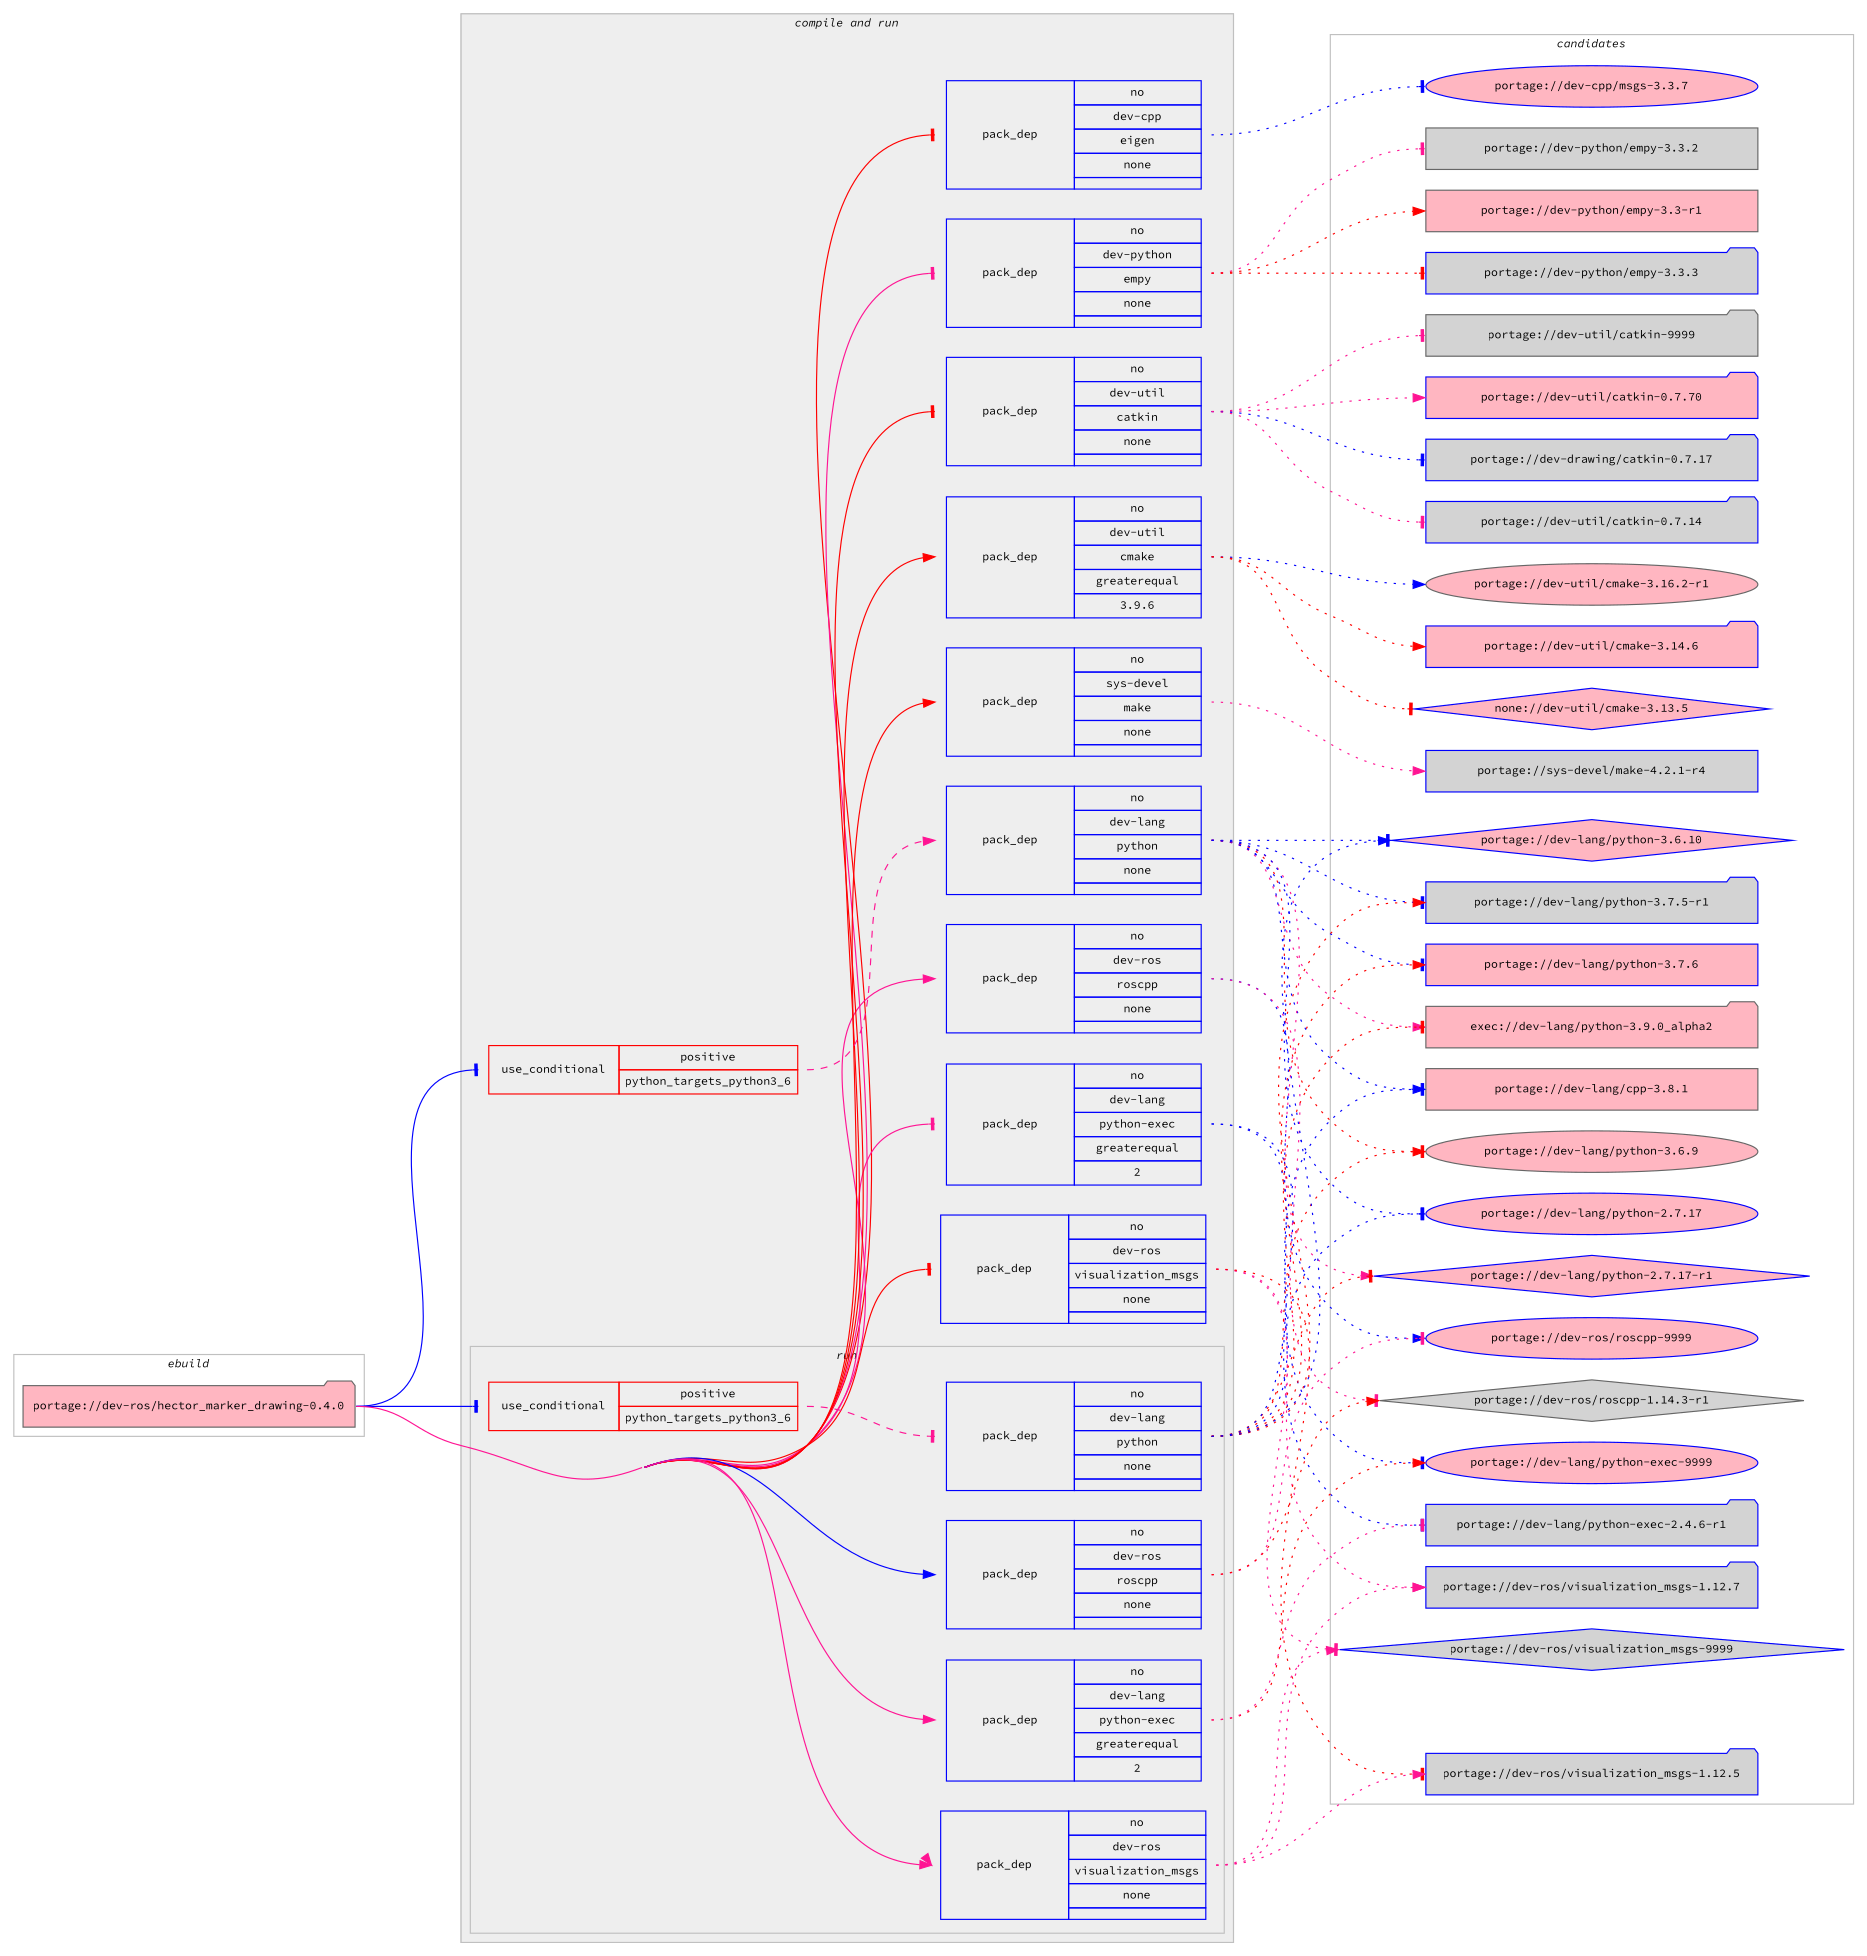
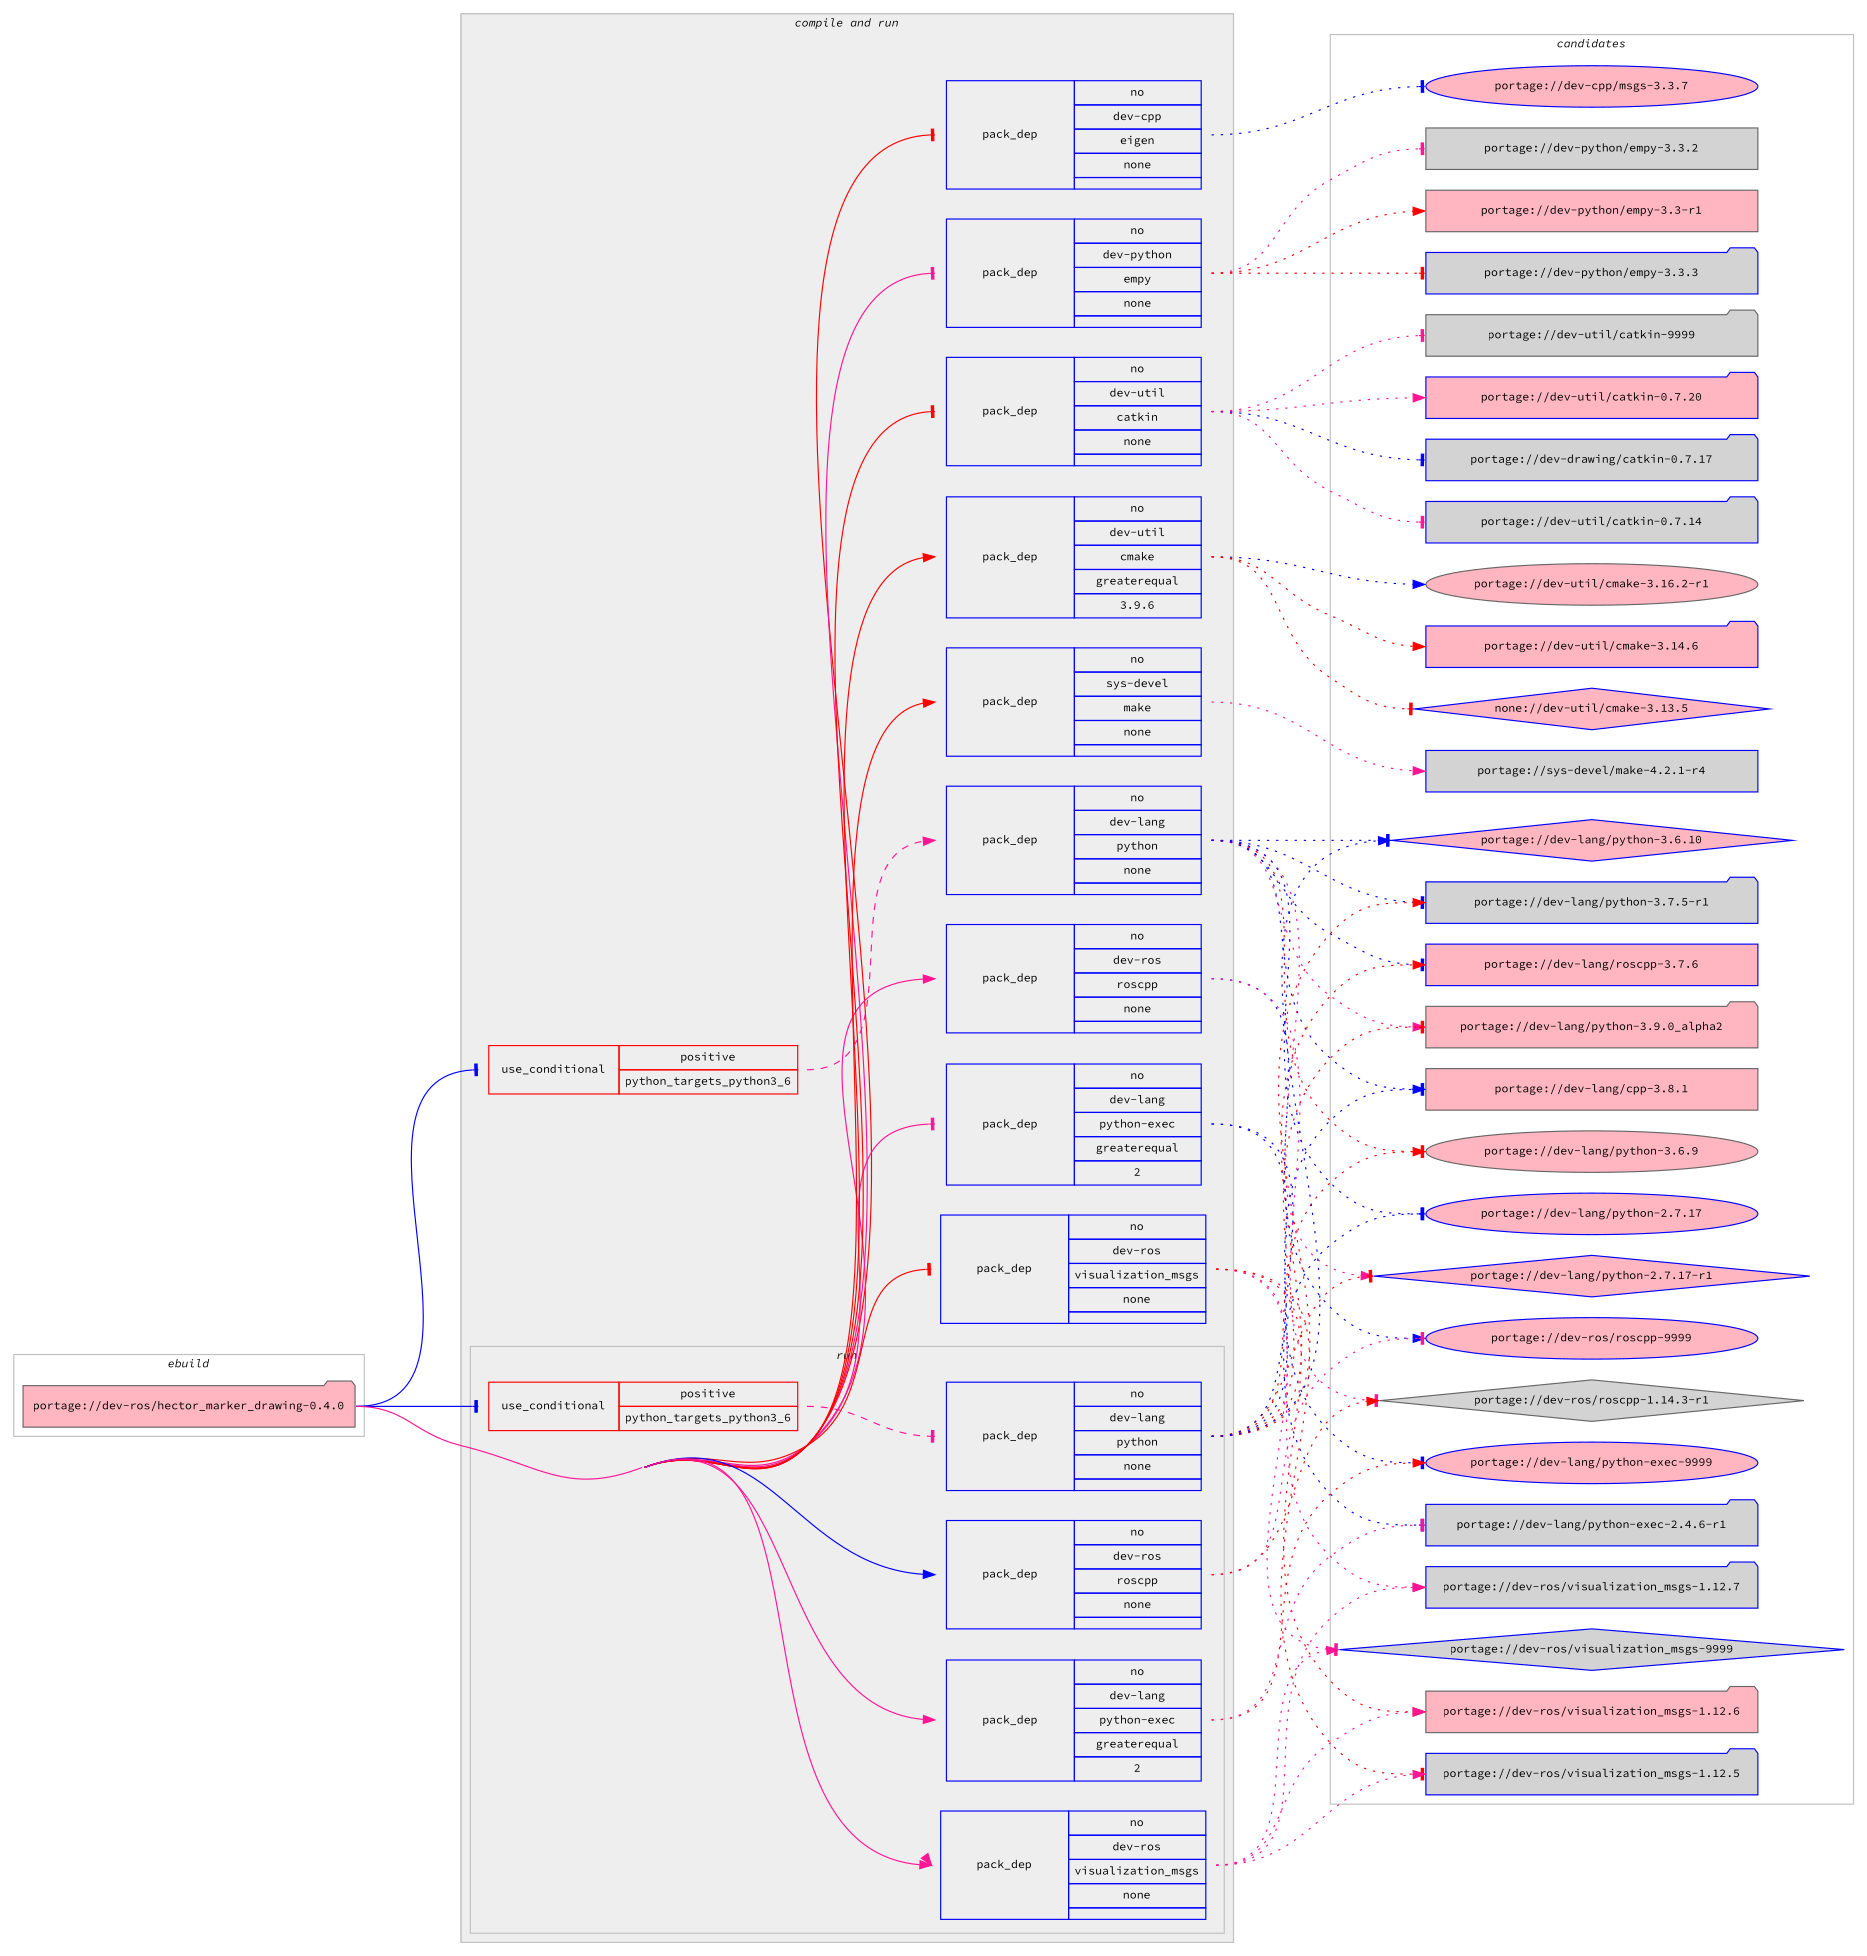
(1592, 398) -> (1592, 398)
(1592, 965) -> (1592, 965)
(1592, 1027) -> (1592, 1027)
none -> (1592, 1712)
